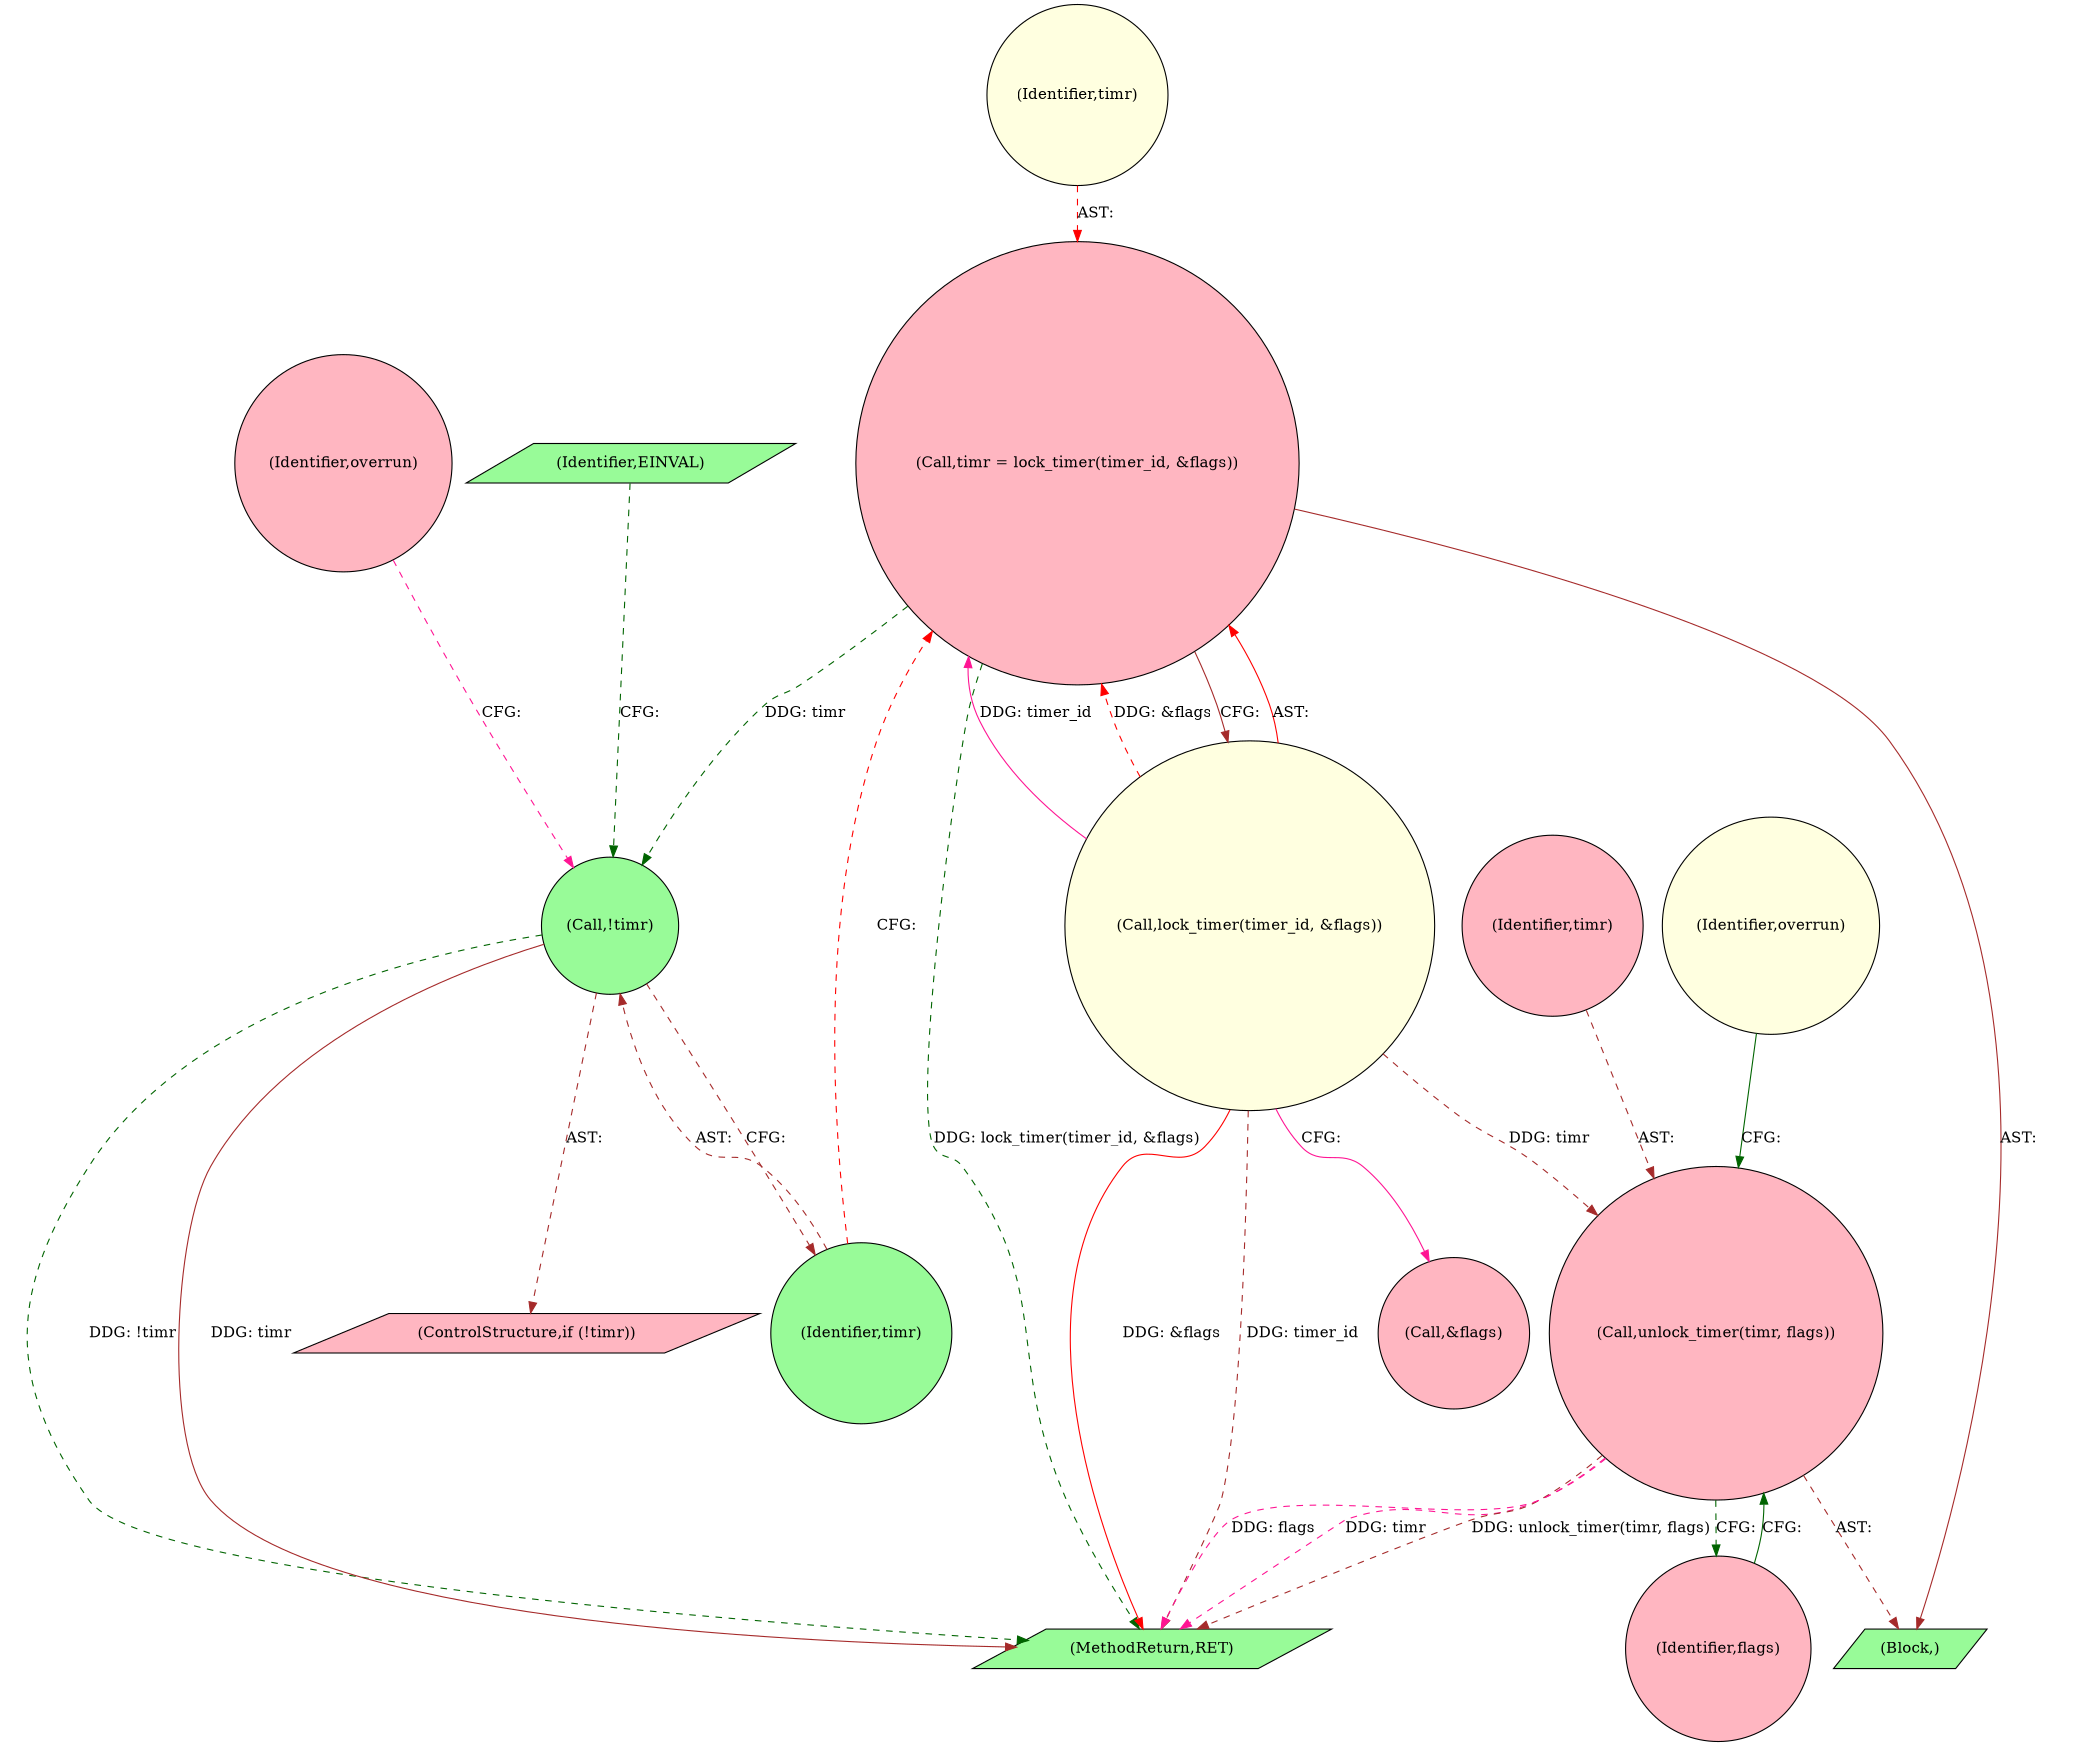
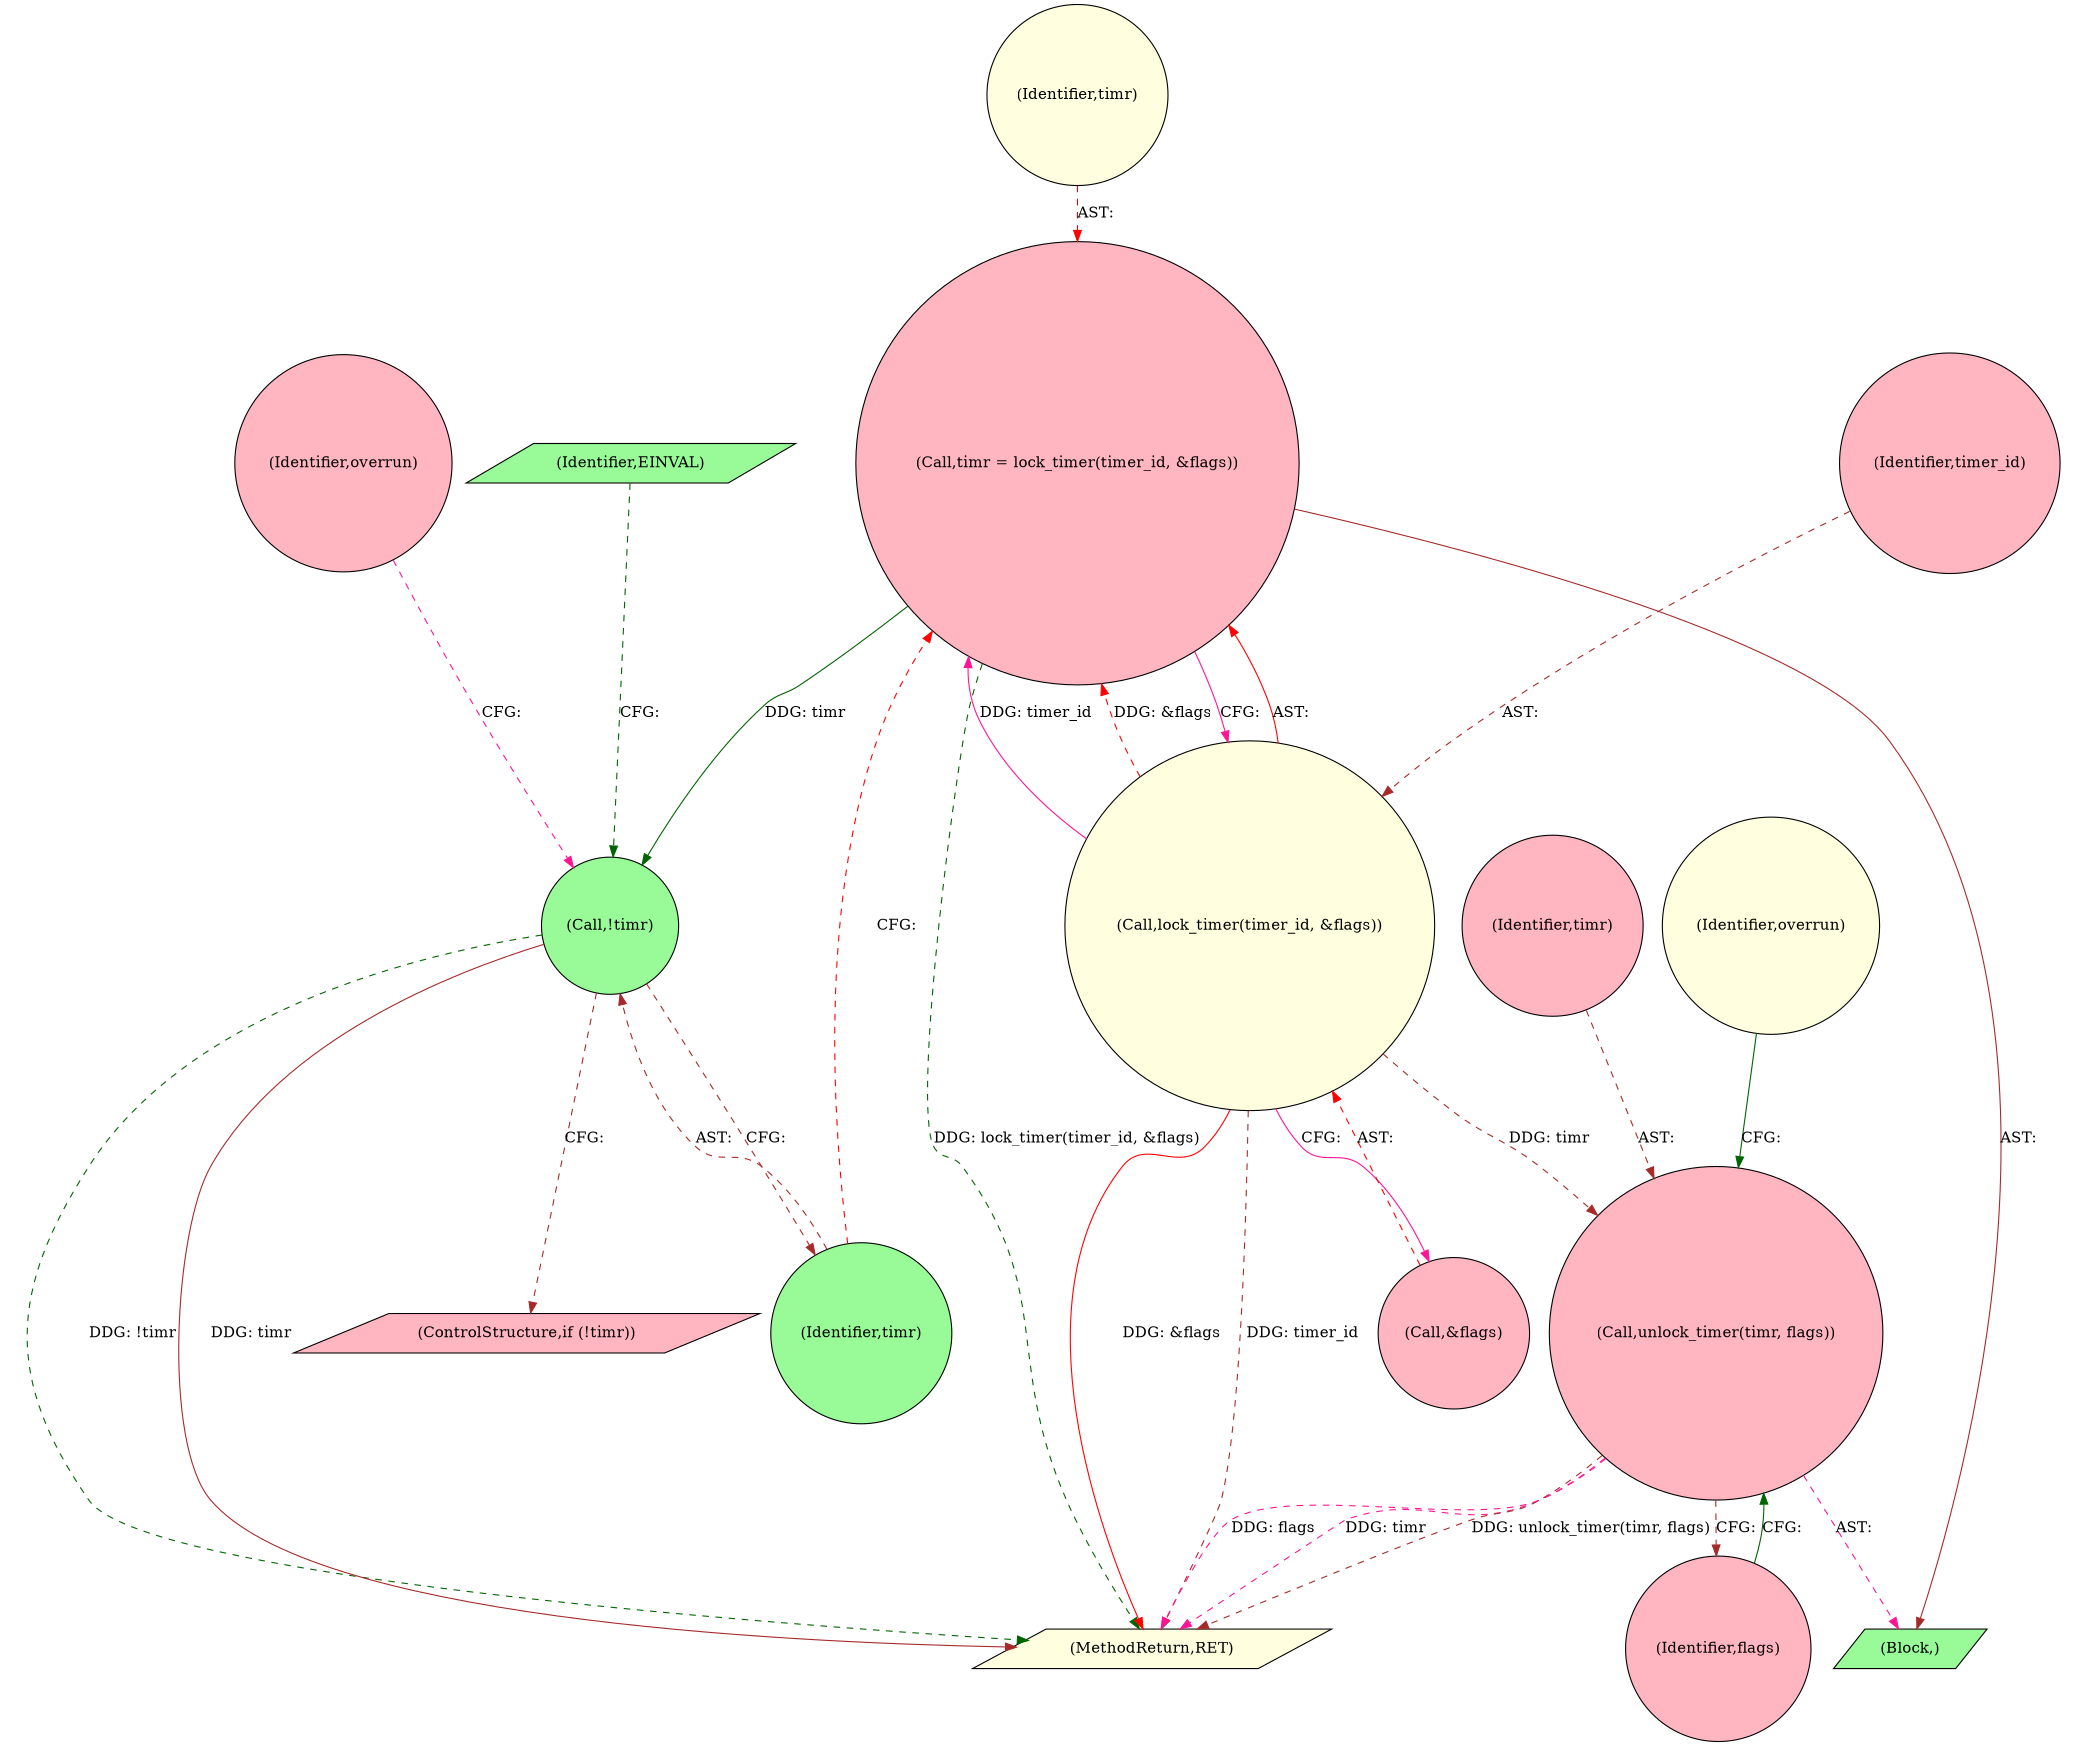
none -> (1950, 463)
(1212, 691) -> (1212, 691)
(759, 711) -> (759, 711)
(587, 1138) -> (587, 1138)
none -> (1391, 1208)
(1716, 1523) -> (1716, 1523)
(1848, 1547) -> (1848, 1547)
(1152, 1649) -> (1152, 1649)
